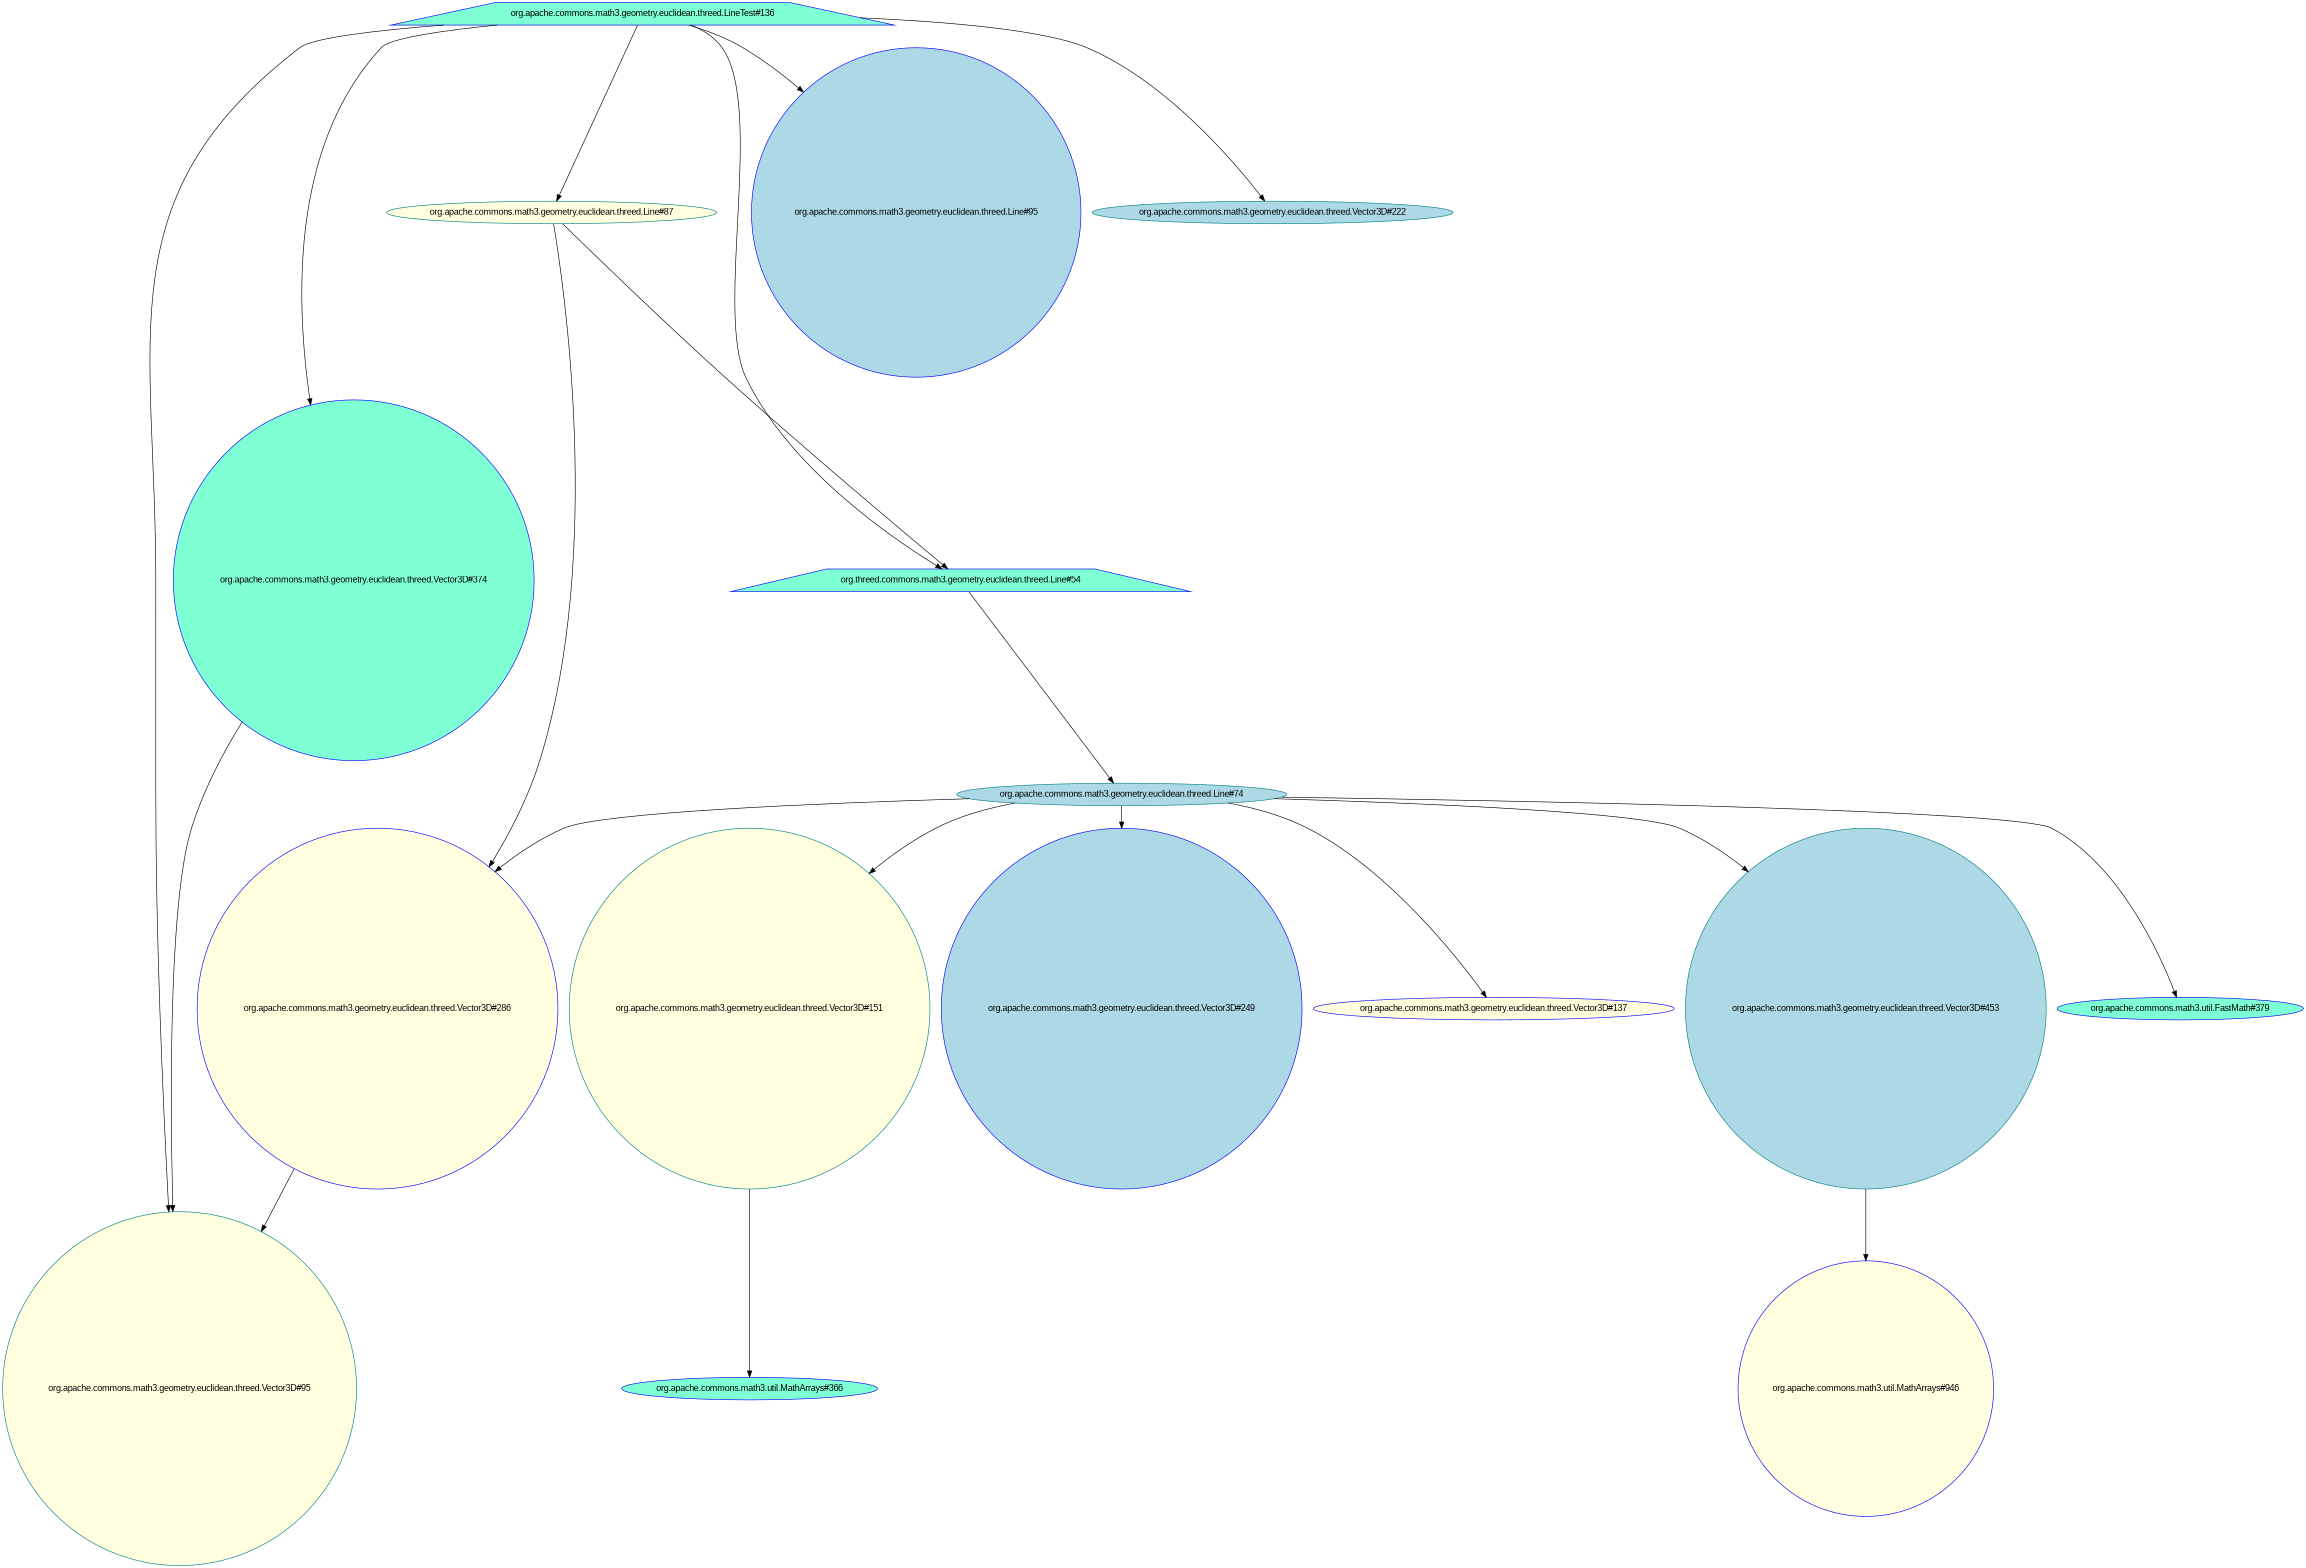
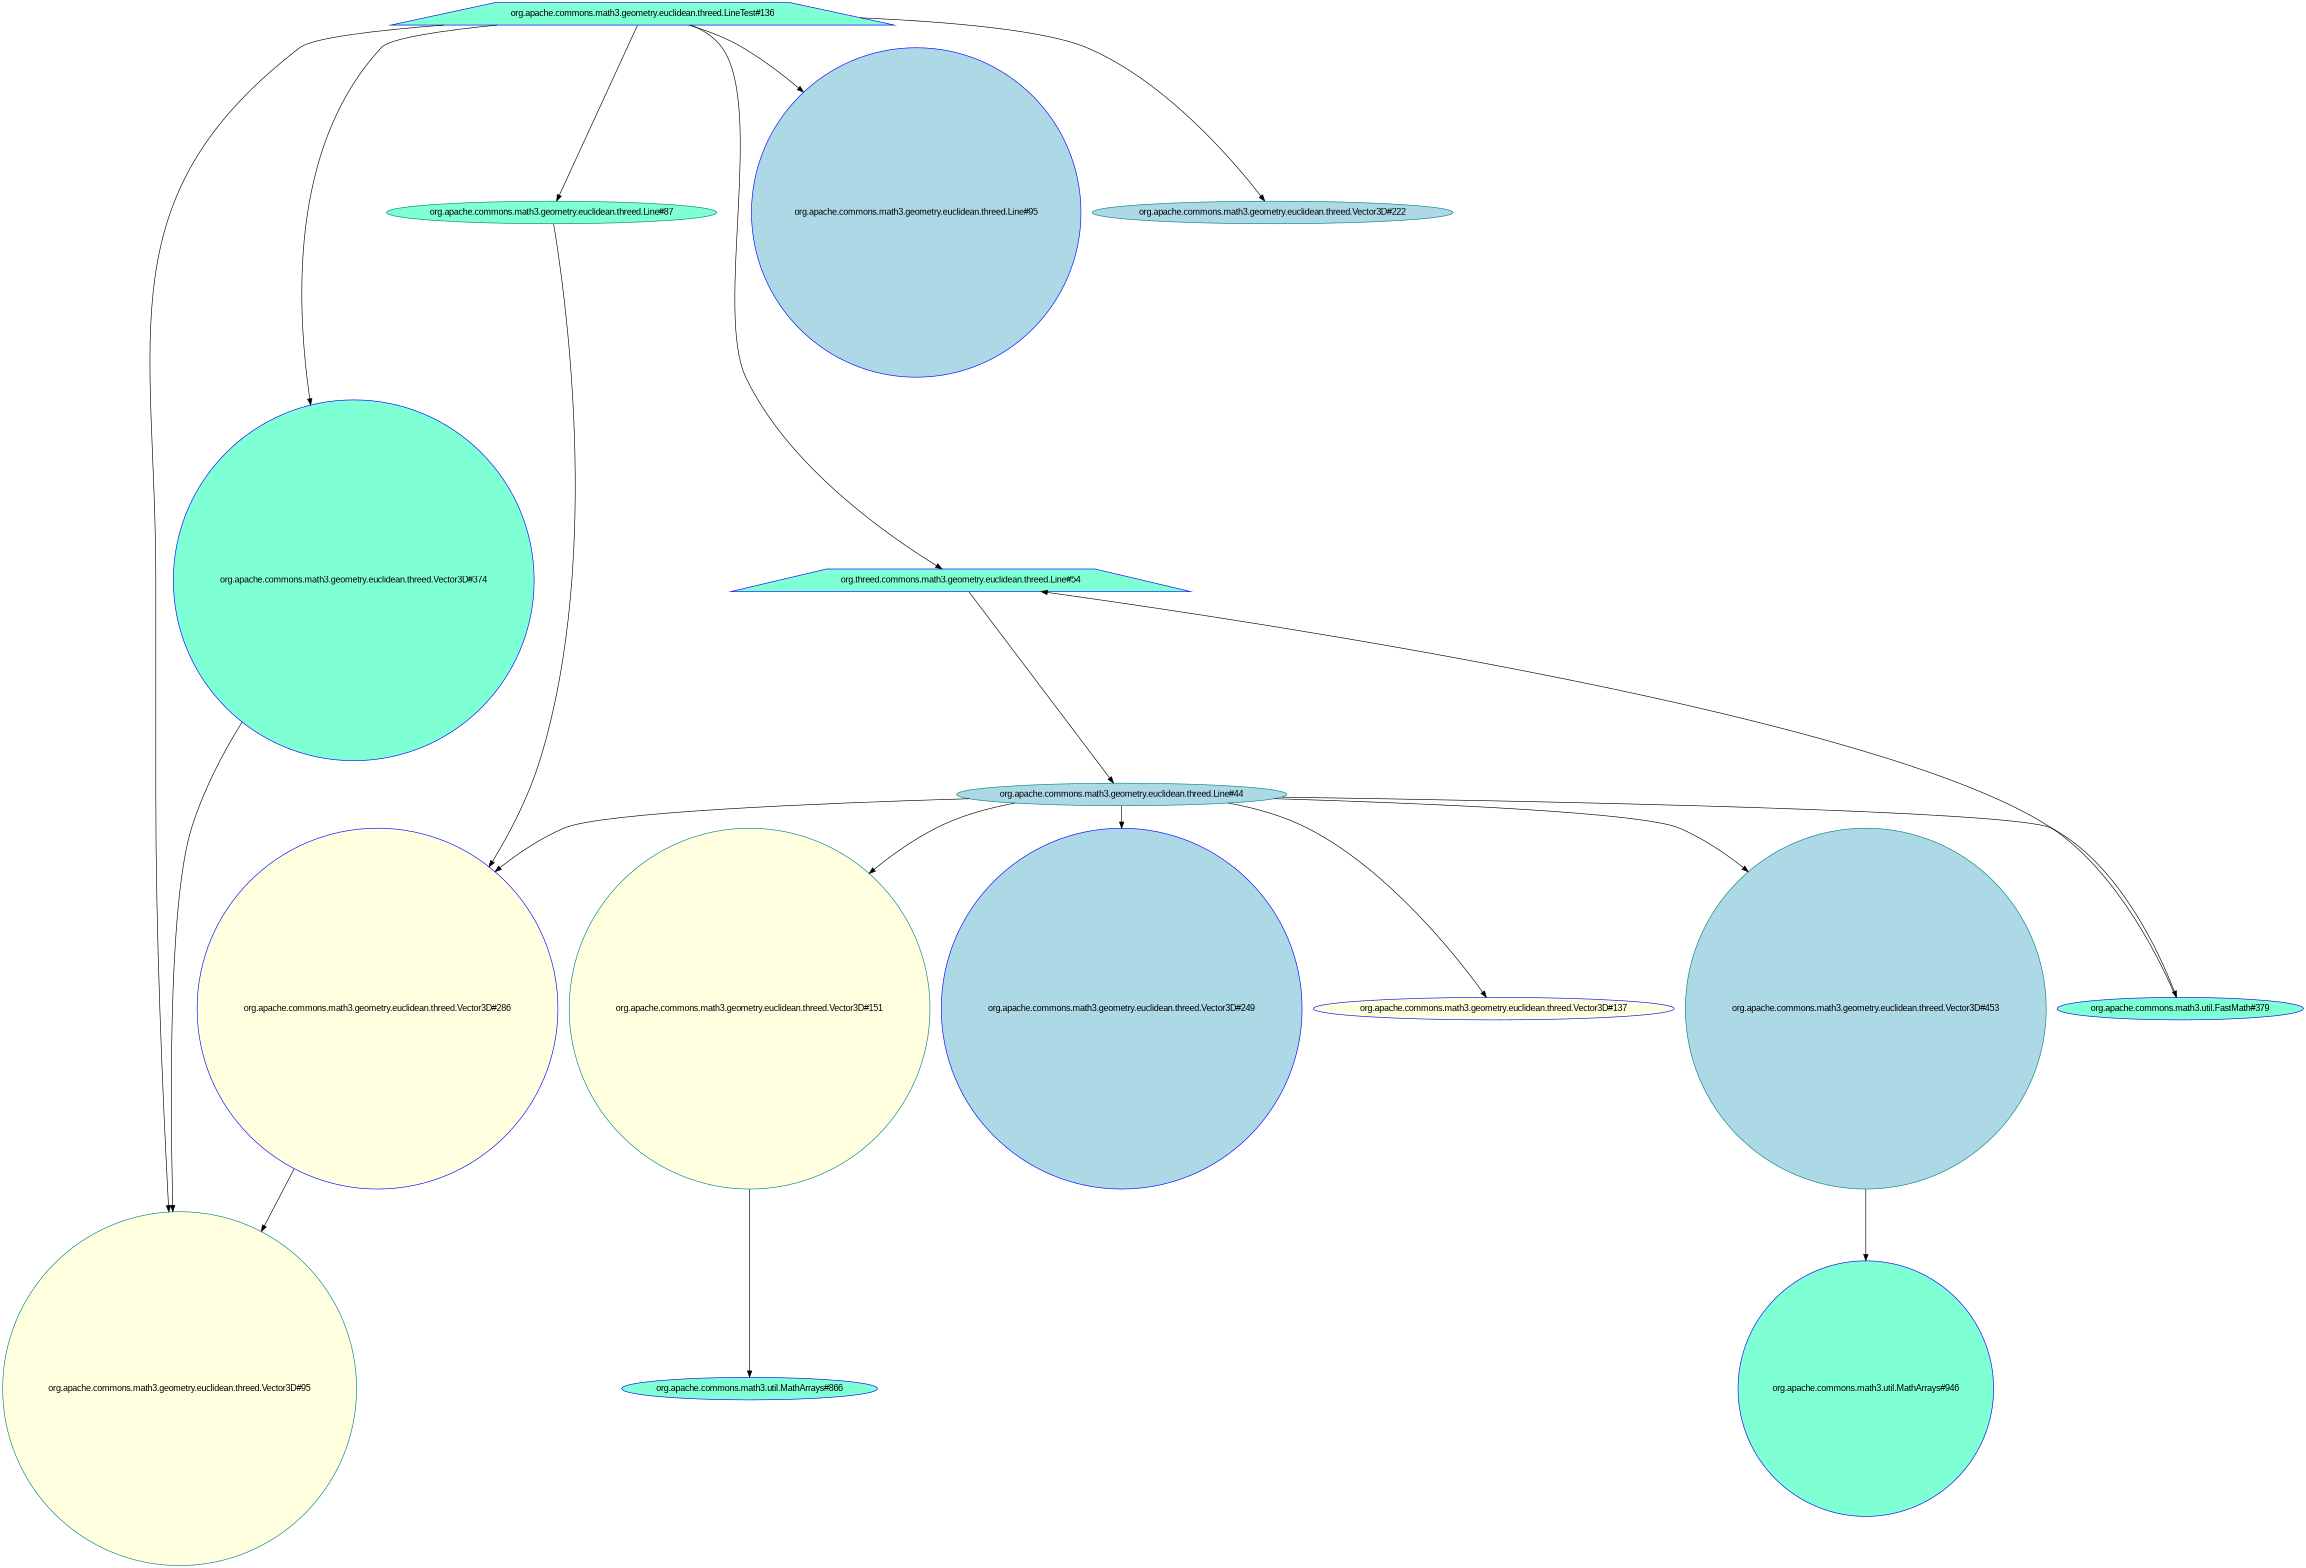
(552, 212) -> (552, 212)
(749, 399) -> (1662, 700)
(1122, 794) -> (1122, 794)
(750, 1389) -> (750, 1389)
(1866, 1389) -> (1866, 1389)
